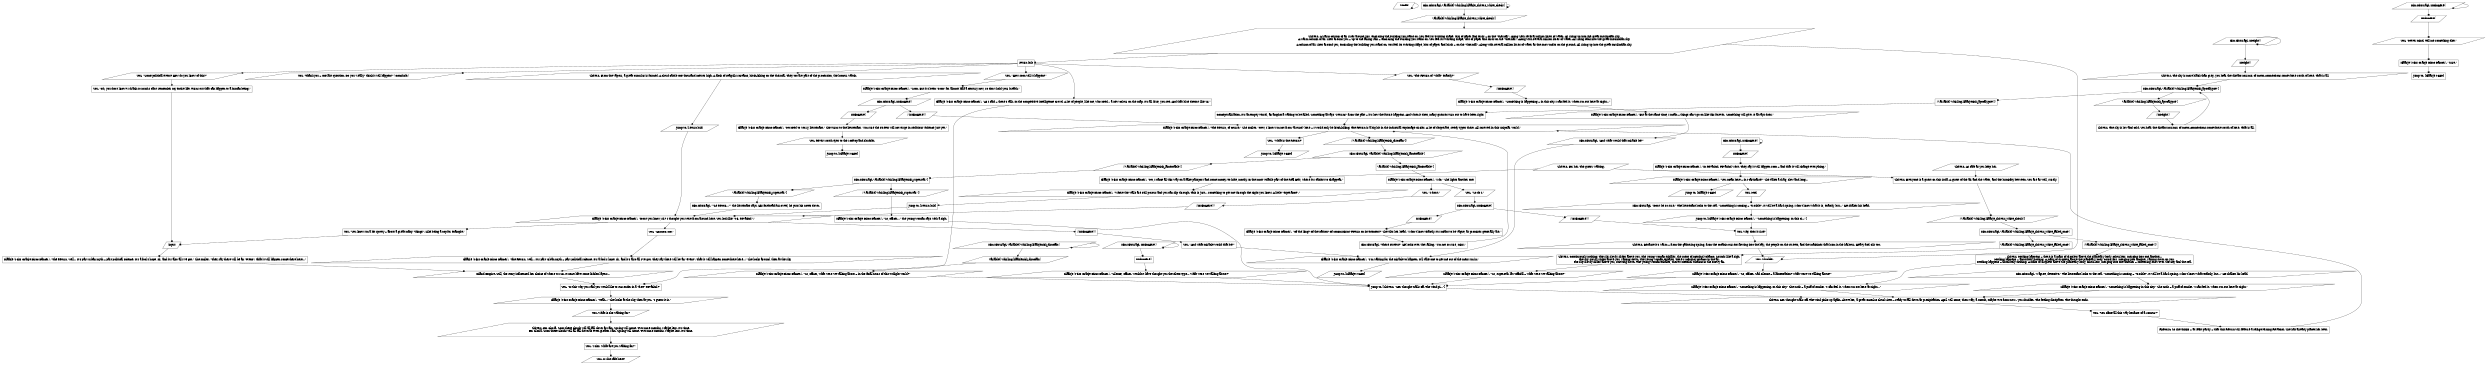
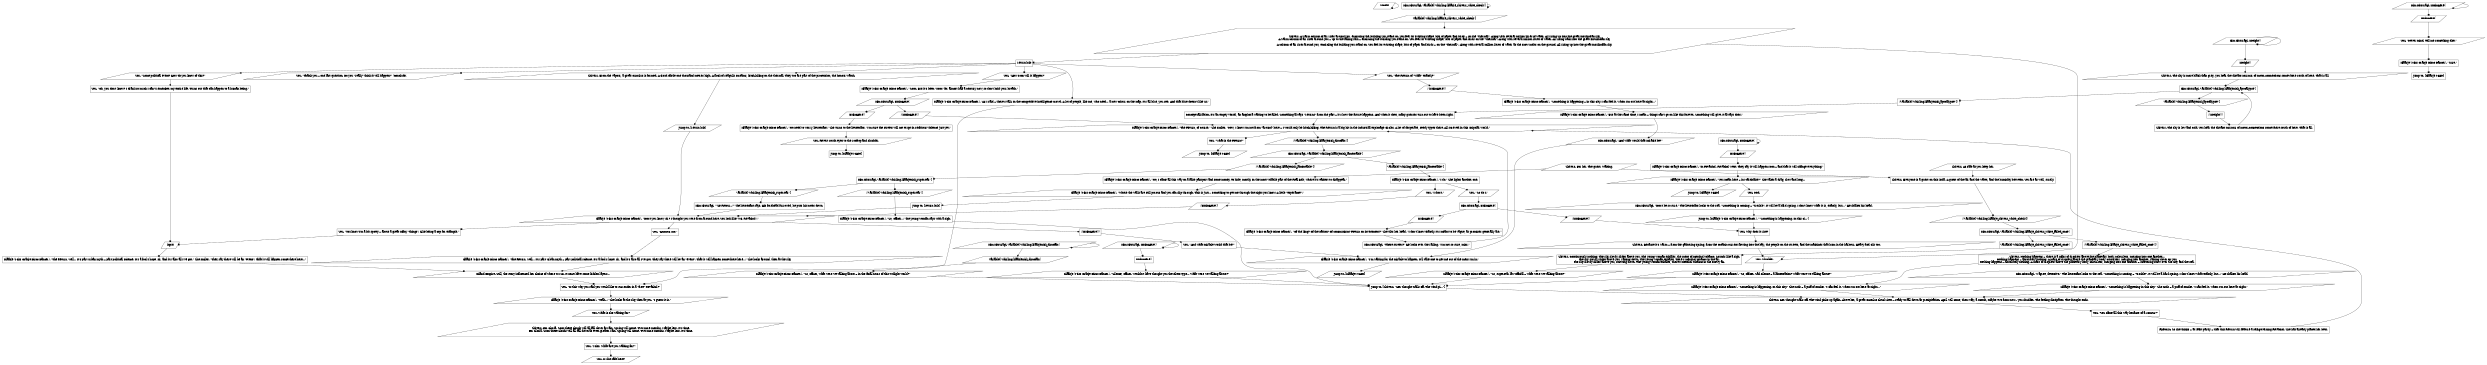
(2245, 51) -> (2245, 51)
(2163, 115) -> (2216, 115)
